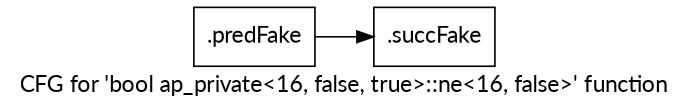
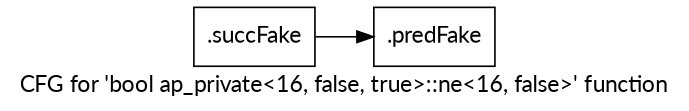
(336, 37) -> (336, 37)
